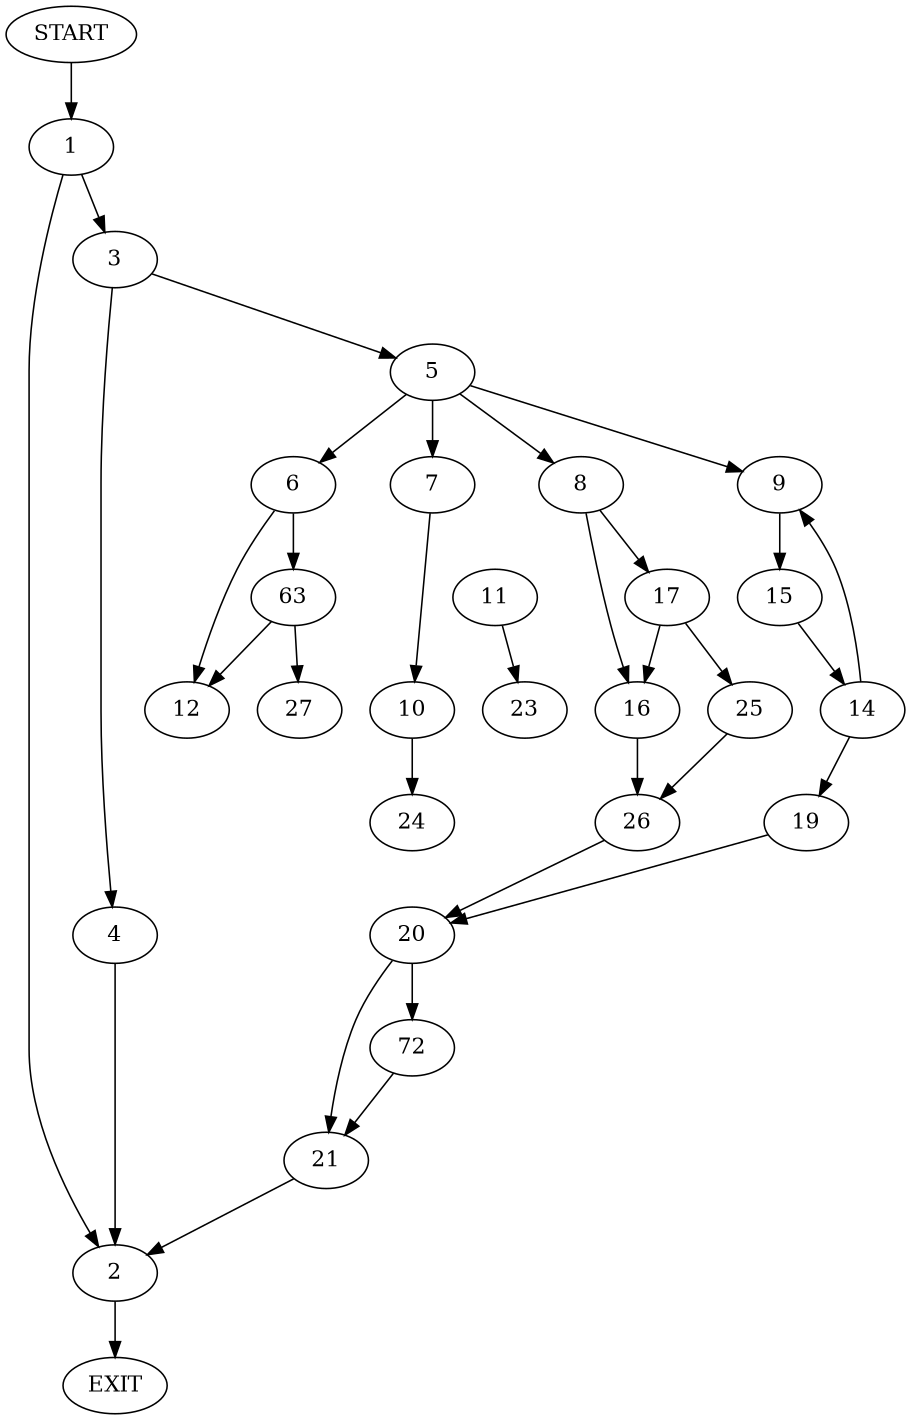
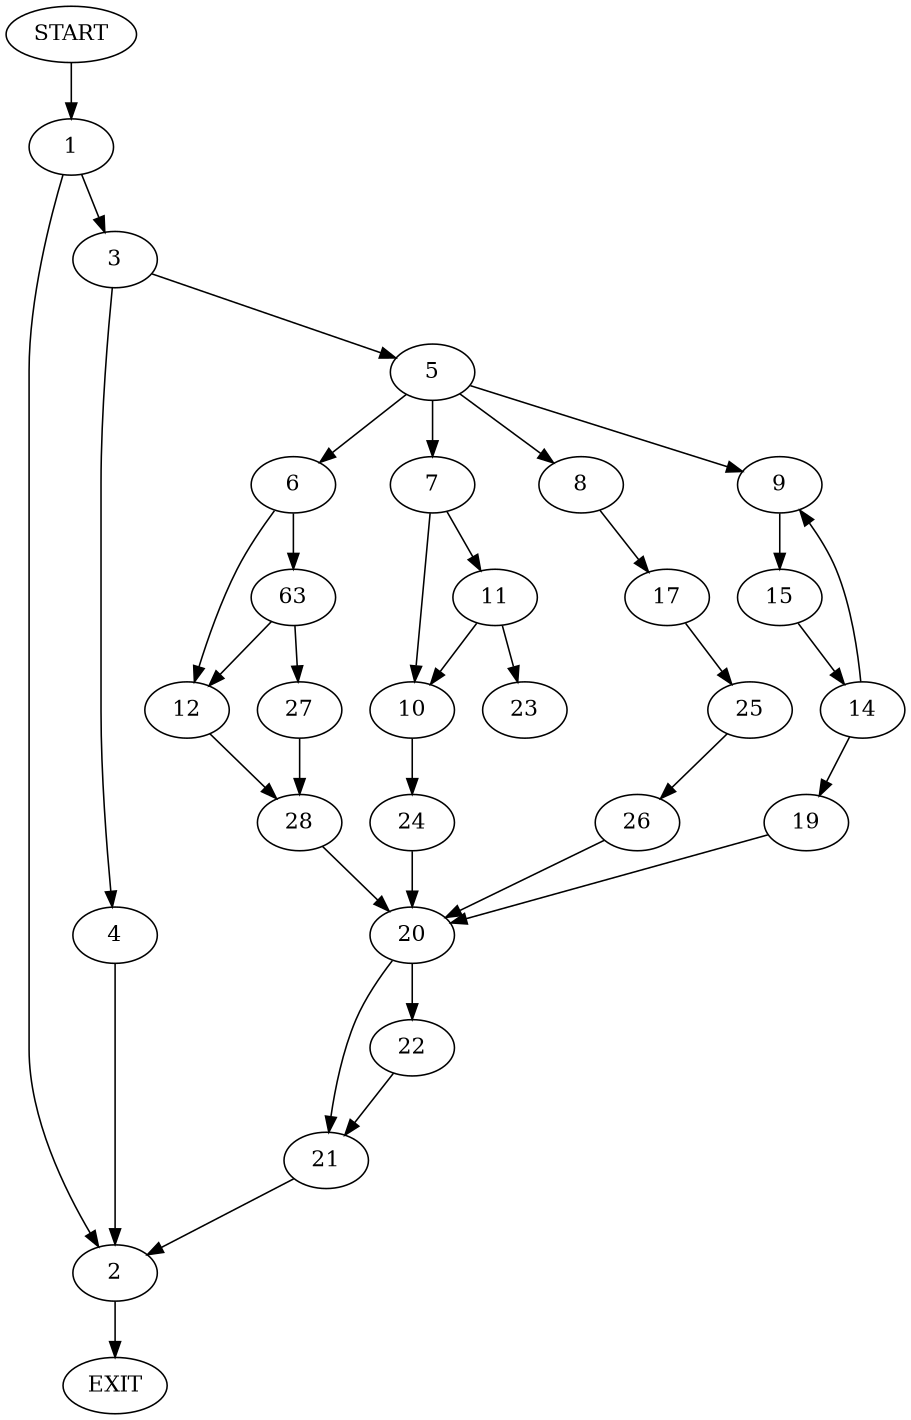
none -> (460, 534)
none -> (458, 647)
(637, 710) -> none
none -> (300, 823)
none -> (412, 871)
(412, 1048) -> (412, 1048)
